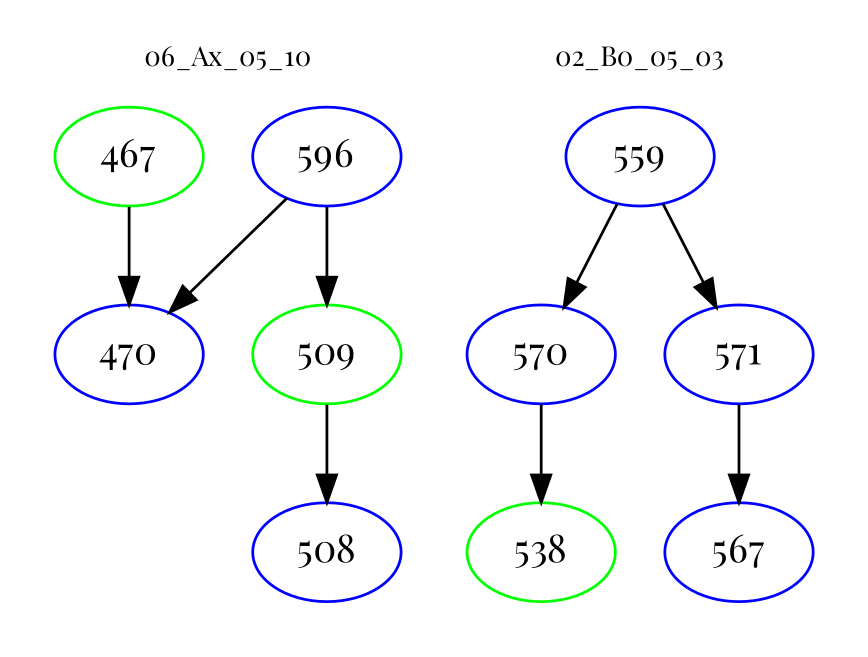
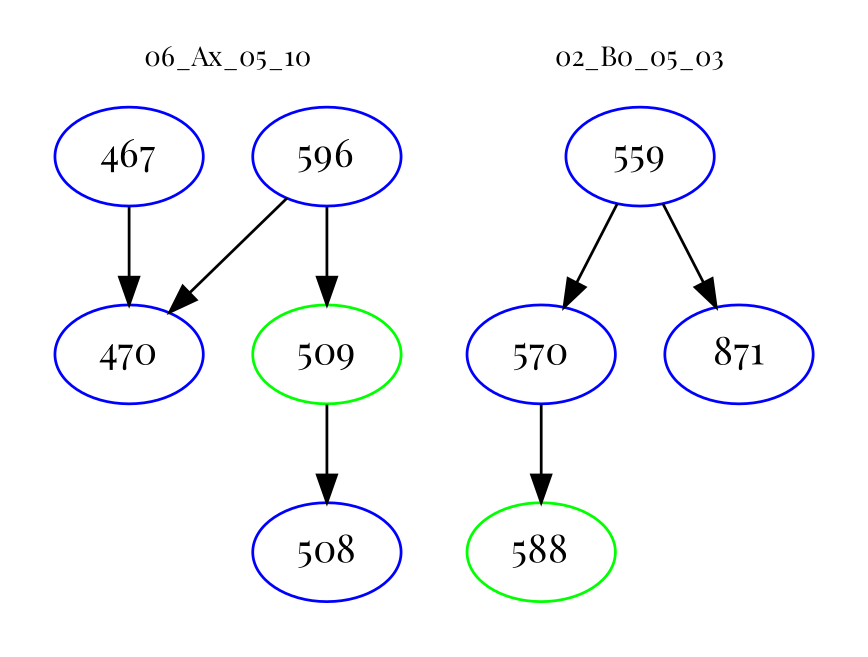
(129, 157) -> (129, 157)
(739, 354) -> (739, 354)
(541, 552) -> (541, 552)
(739, 552) -> none
